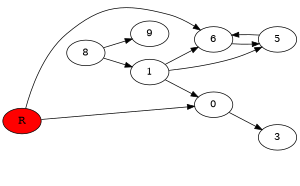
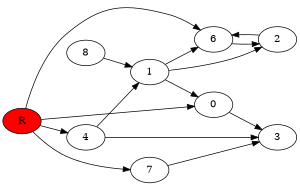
(150, 34) -> none
(278, 39) -> (278, 39)
none -> (86, 137)
none -> (150, 170)
